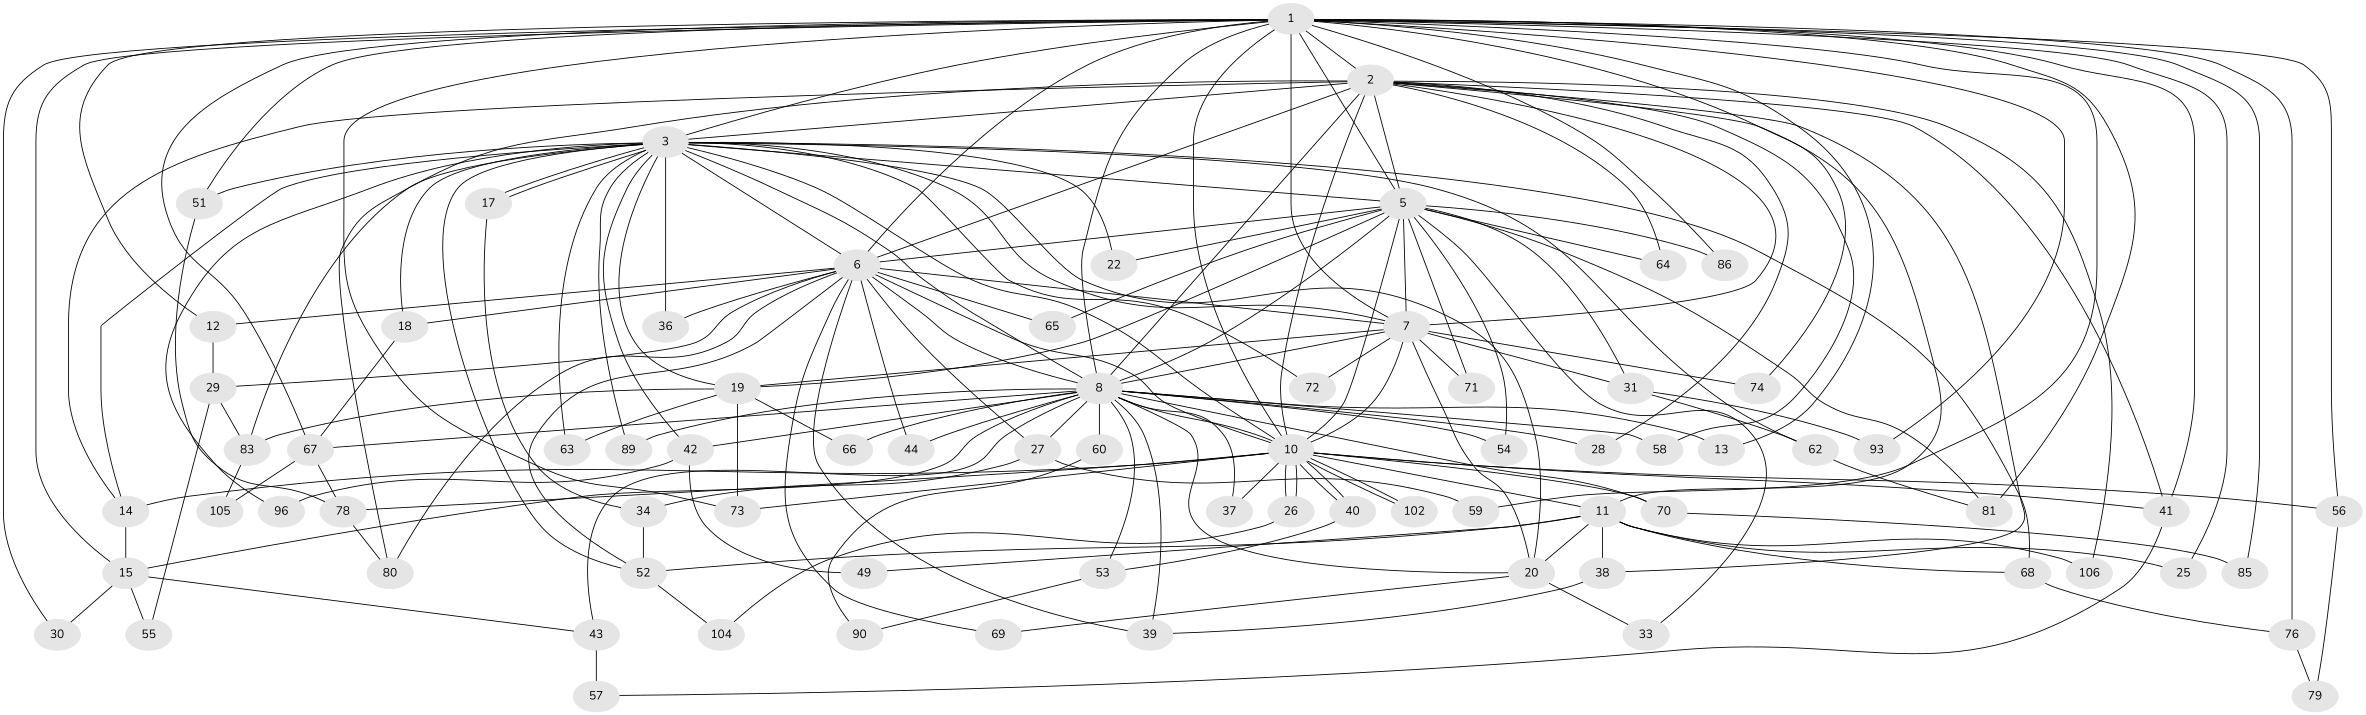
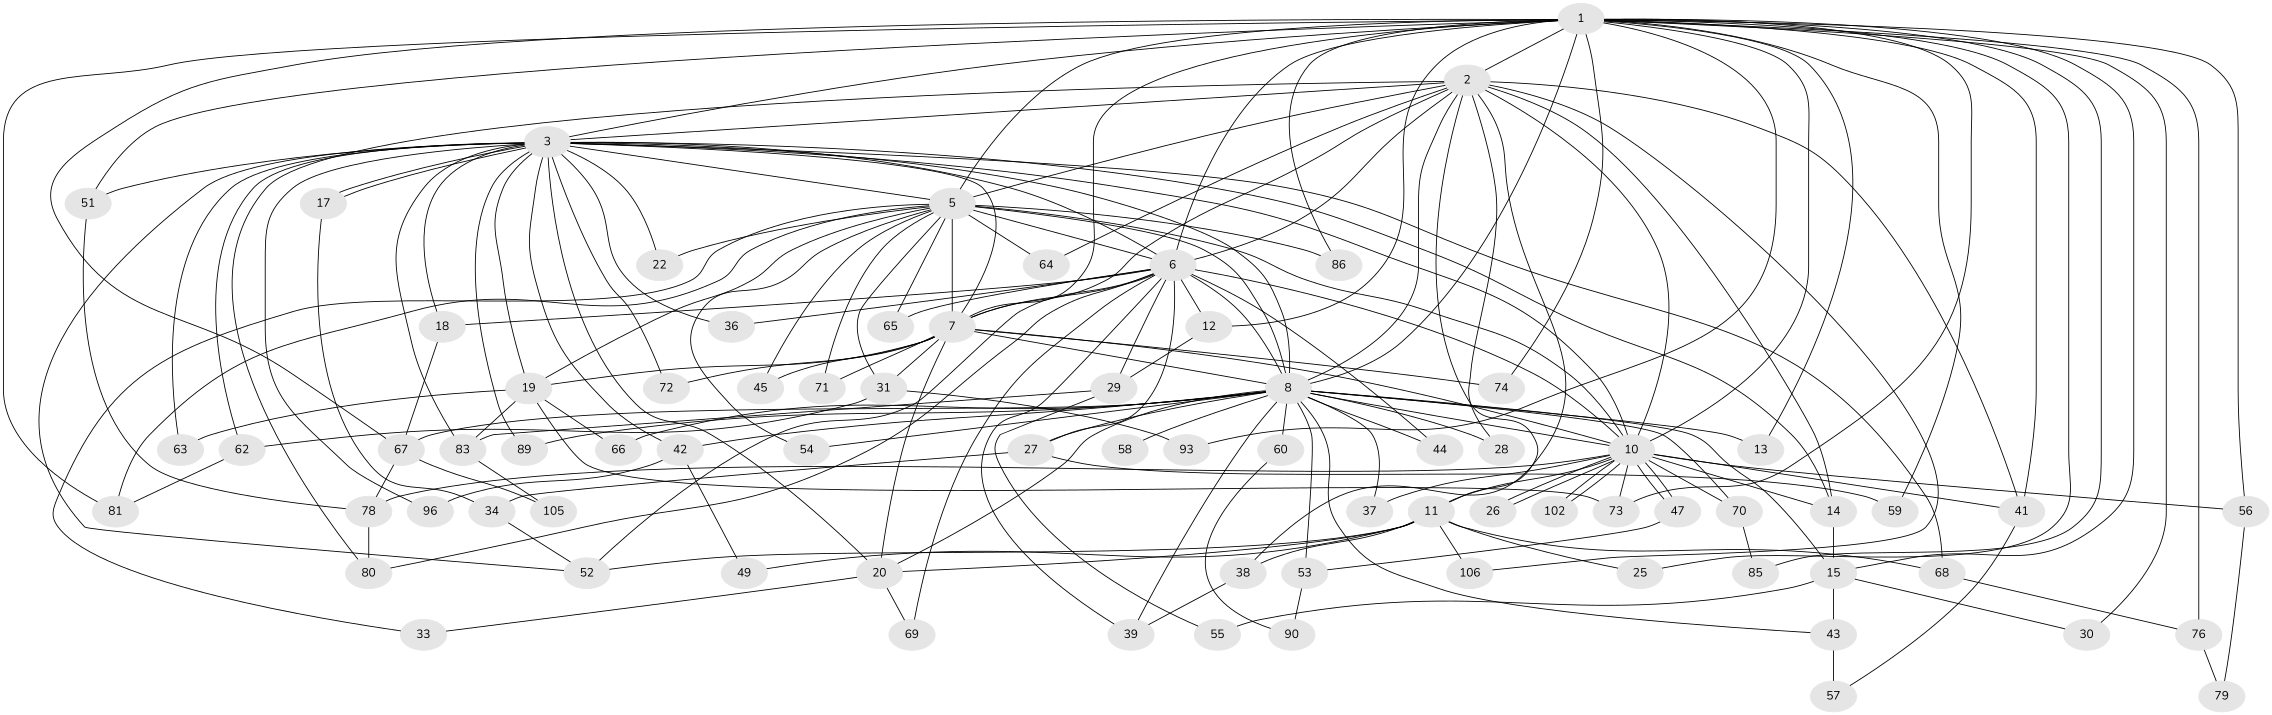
(1784, 161) -> none
none -> (761, 388)
(1353, 512) -> (1678, 512)
(721, 635) -> none
